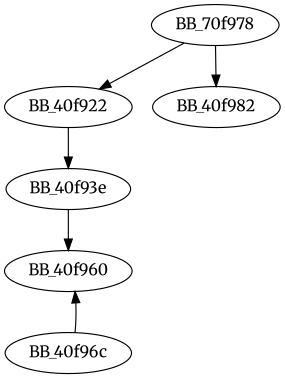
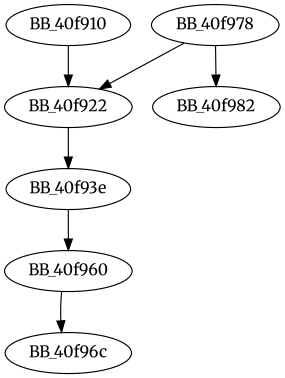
none -> (68, 25)
(215, 25) -> (215, 25)
(76, 318) -> (61, 306)
